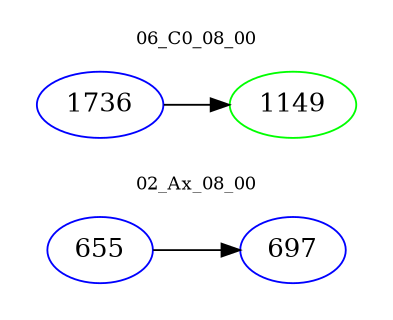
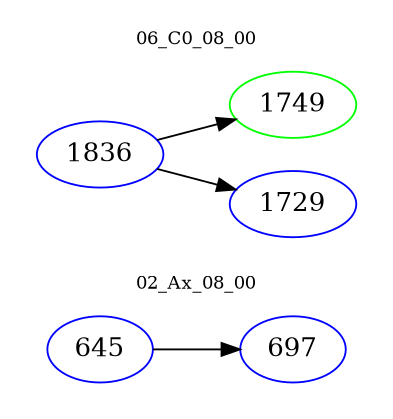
(100, 105) -> (100, 154)
(293, 105) -> (293, 105)
none -> (293, 204)
(100, 250) -> (100, 349)
